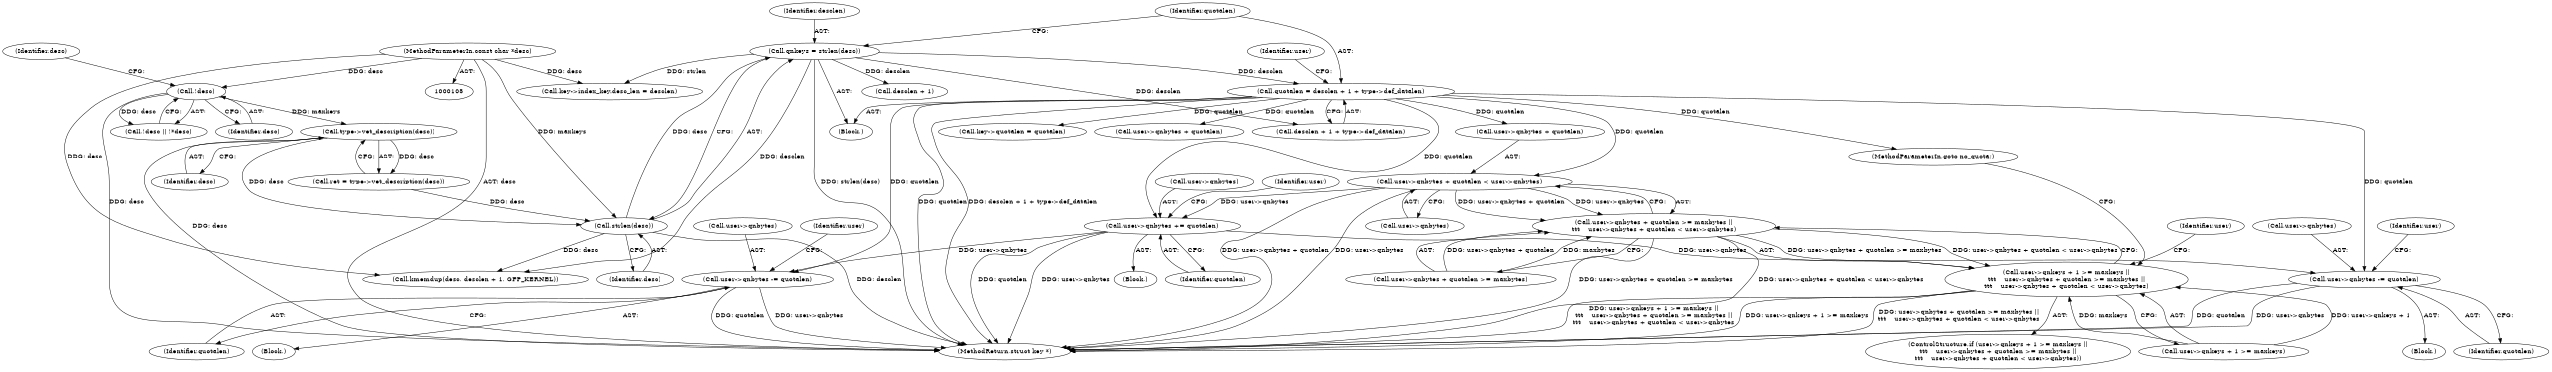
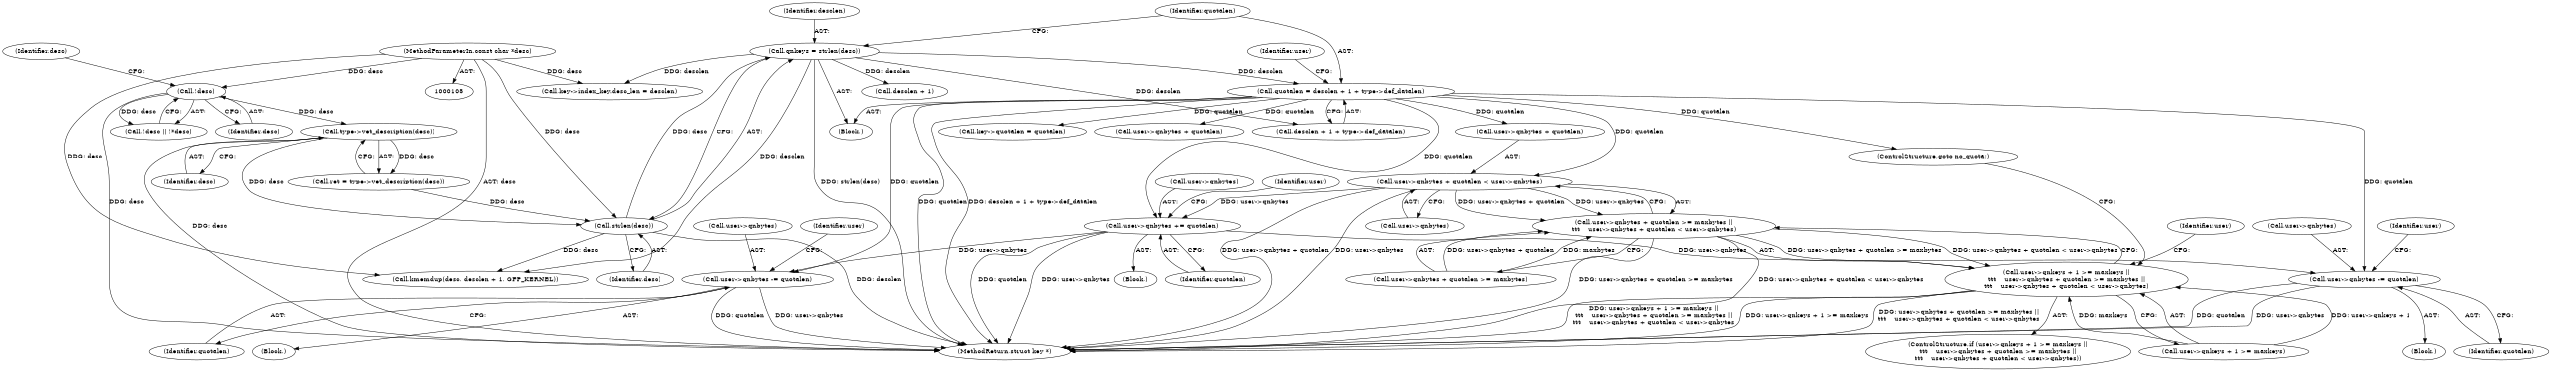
(687, 71) -> (687, 71)
(316, 112) -> (316, 112)
(562, 132) -> (562, 132)
(1933, 157) -> (1933, 157)
